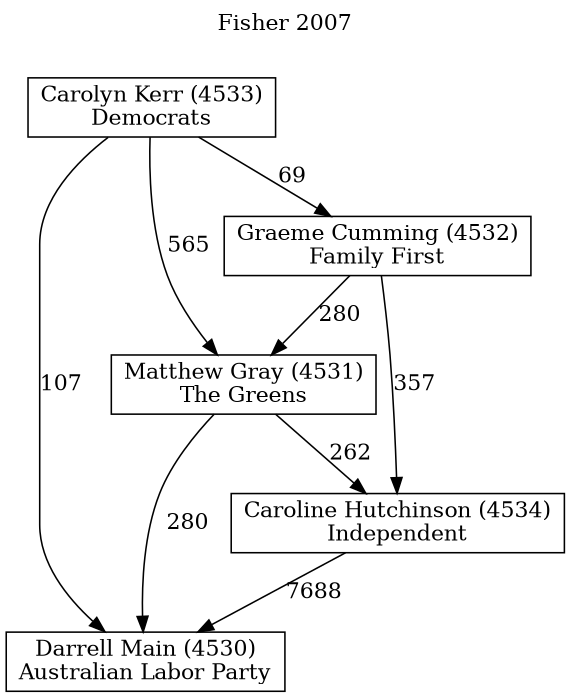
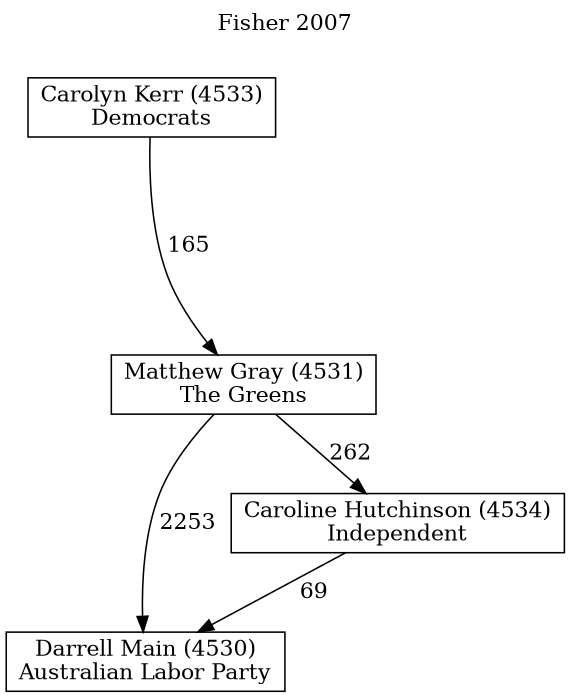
(189, 246) -> (189, 246)
(378, 246) -> none
(40, 376) -> none
(188, 523) -> (188, 523)
(315, 592) -> (315, 592)
